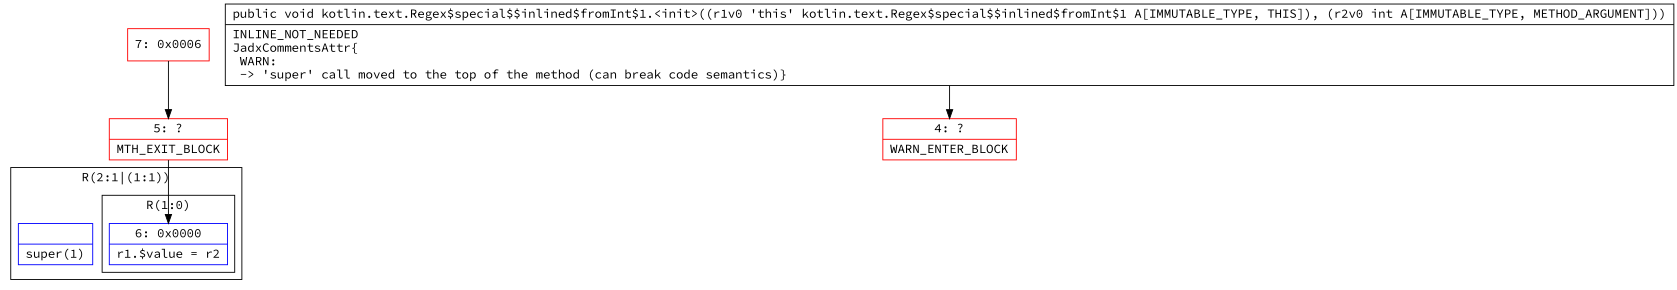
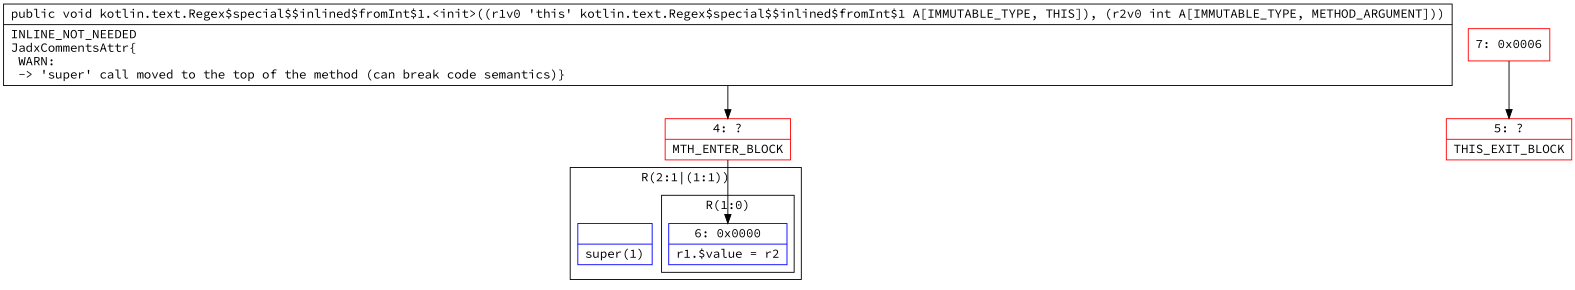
(168, 149) -> (1509, 149)
(950, 149) -> (728, 149)
(168, 187) -> (728, 187)
